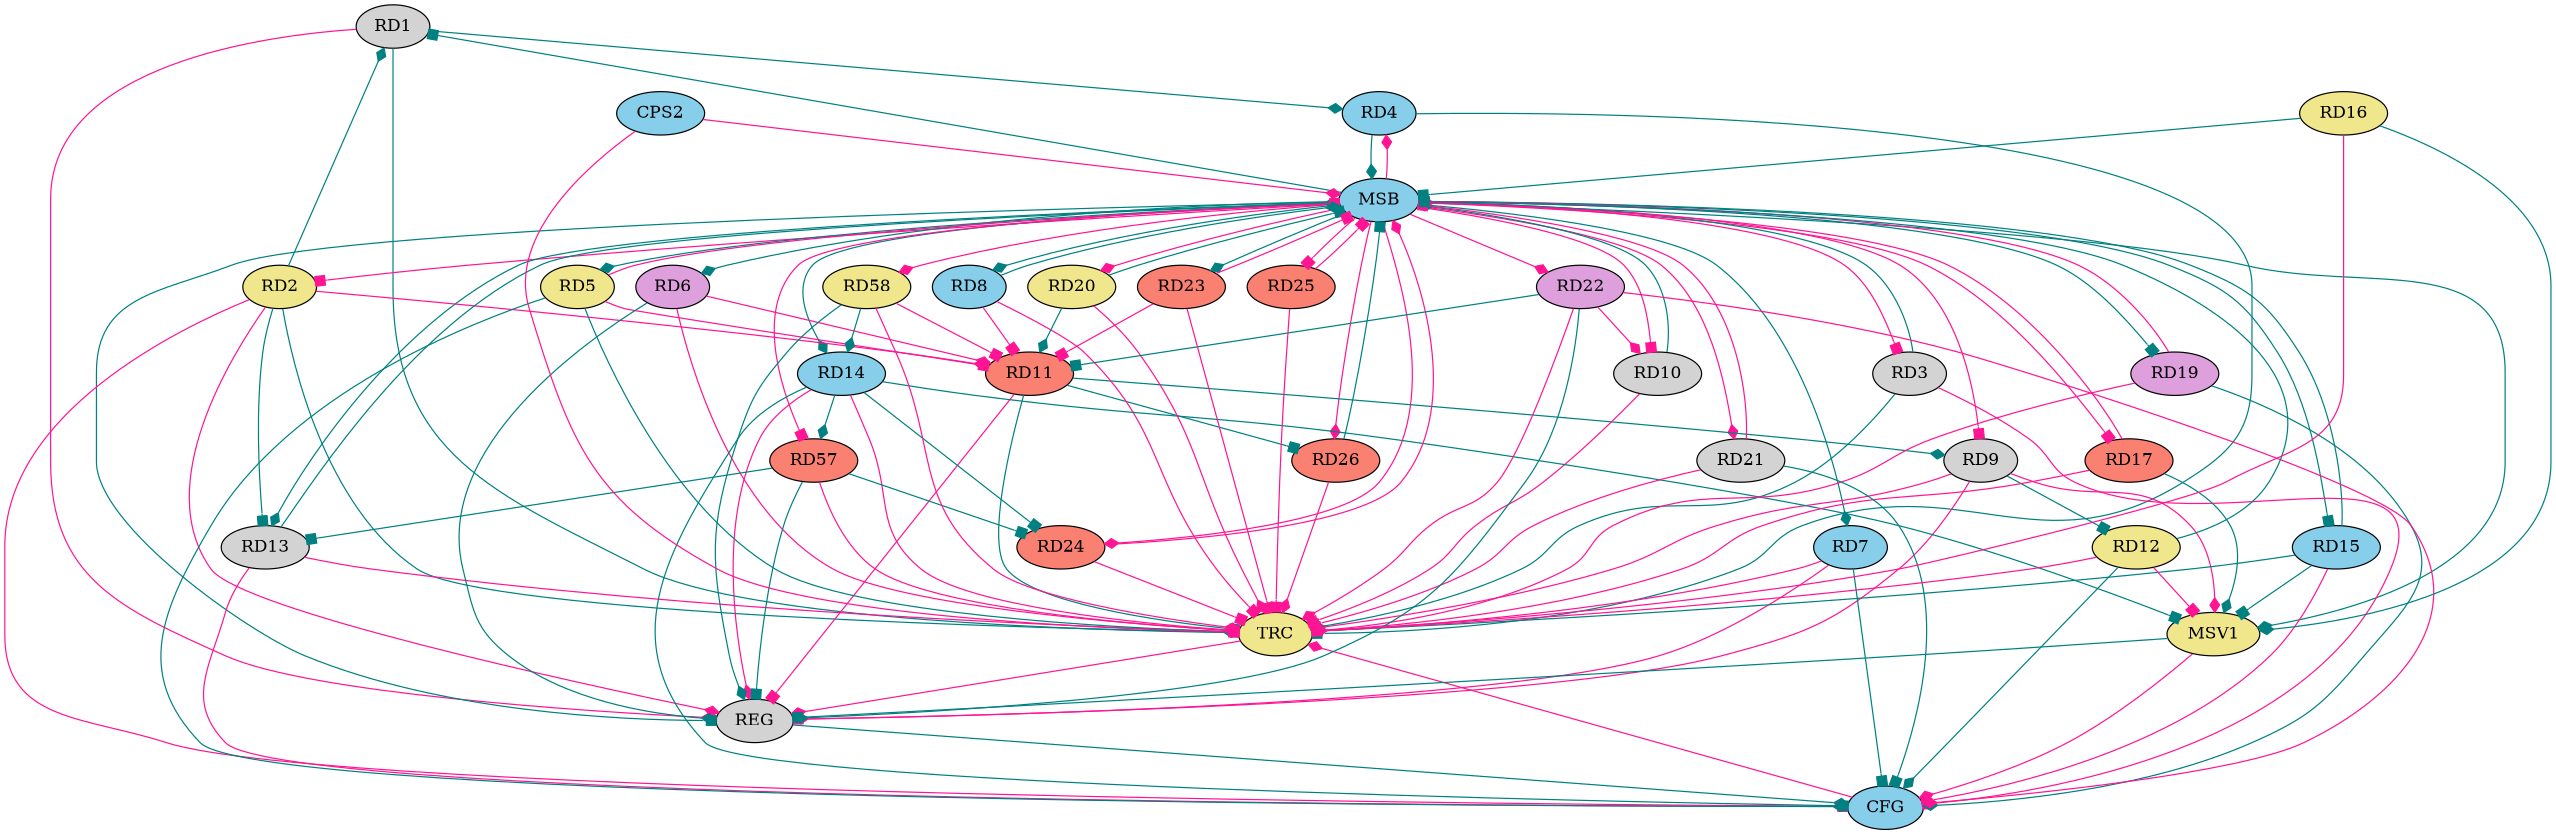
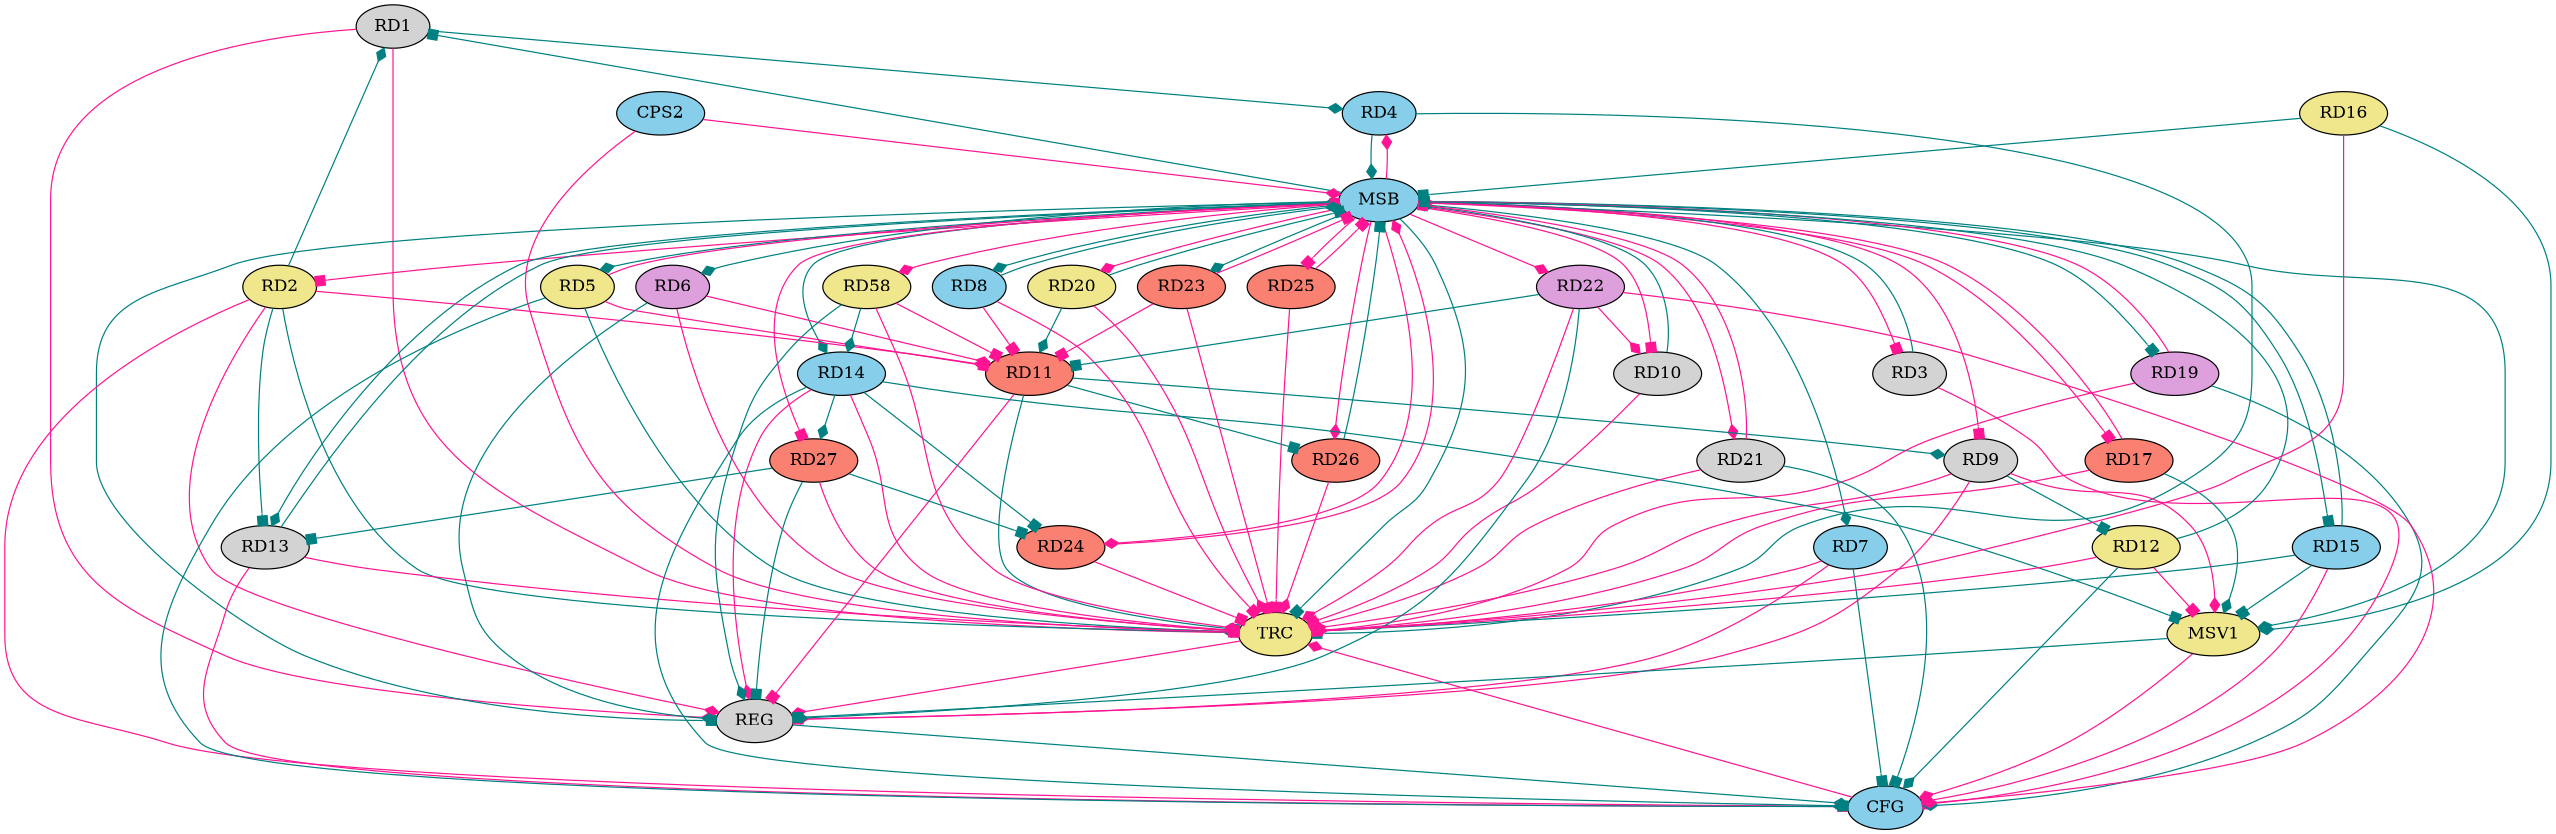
(814, 461) -> (814, 461)
(1616, 513) -> (1453, 432)
(618, 556) -> (618, 556)
